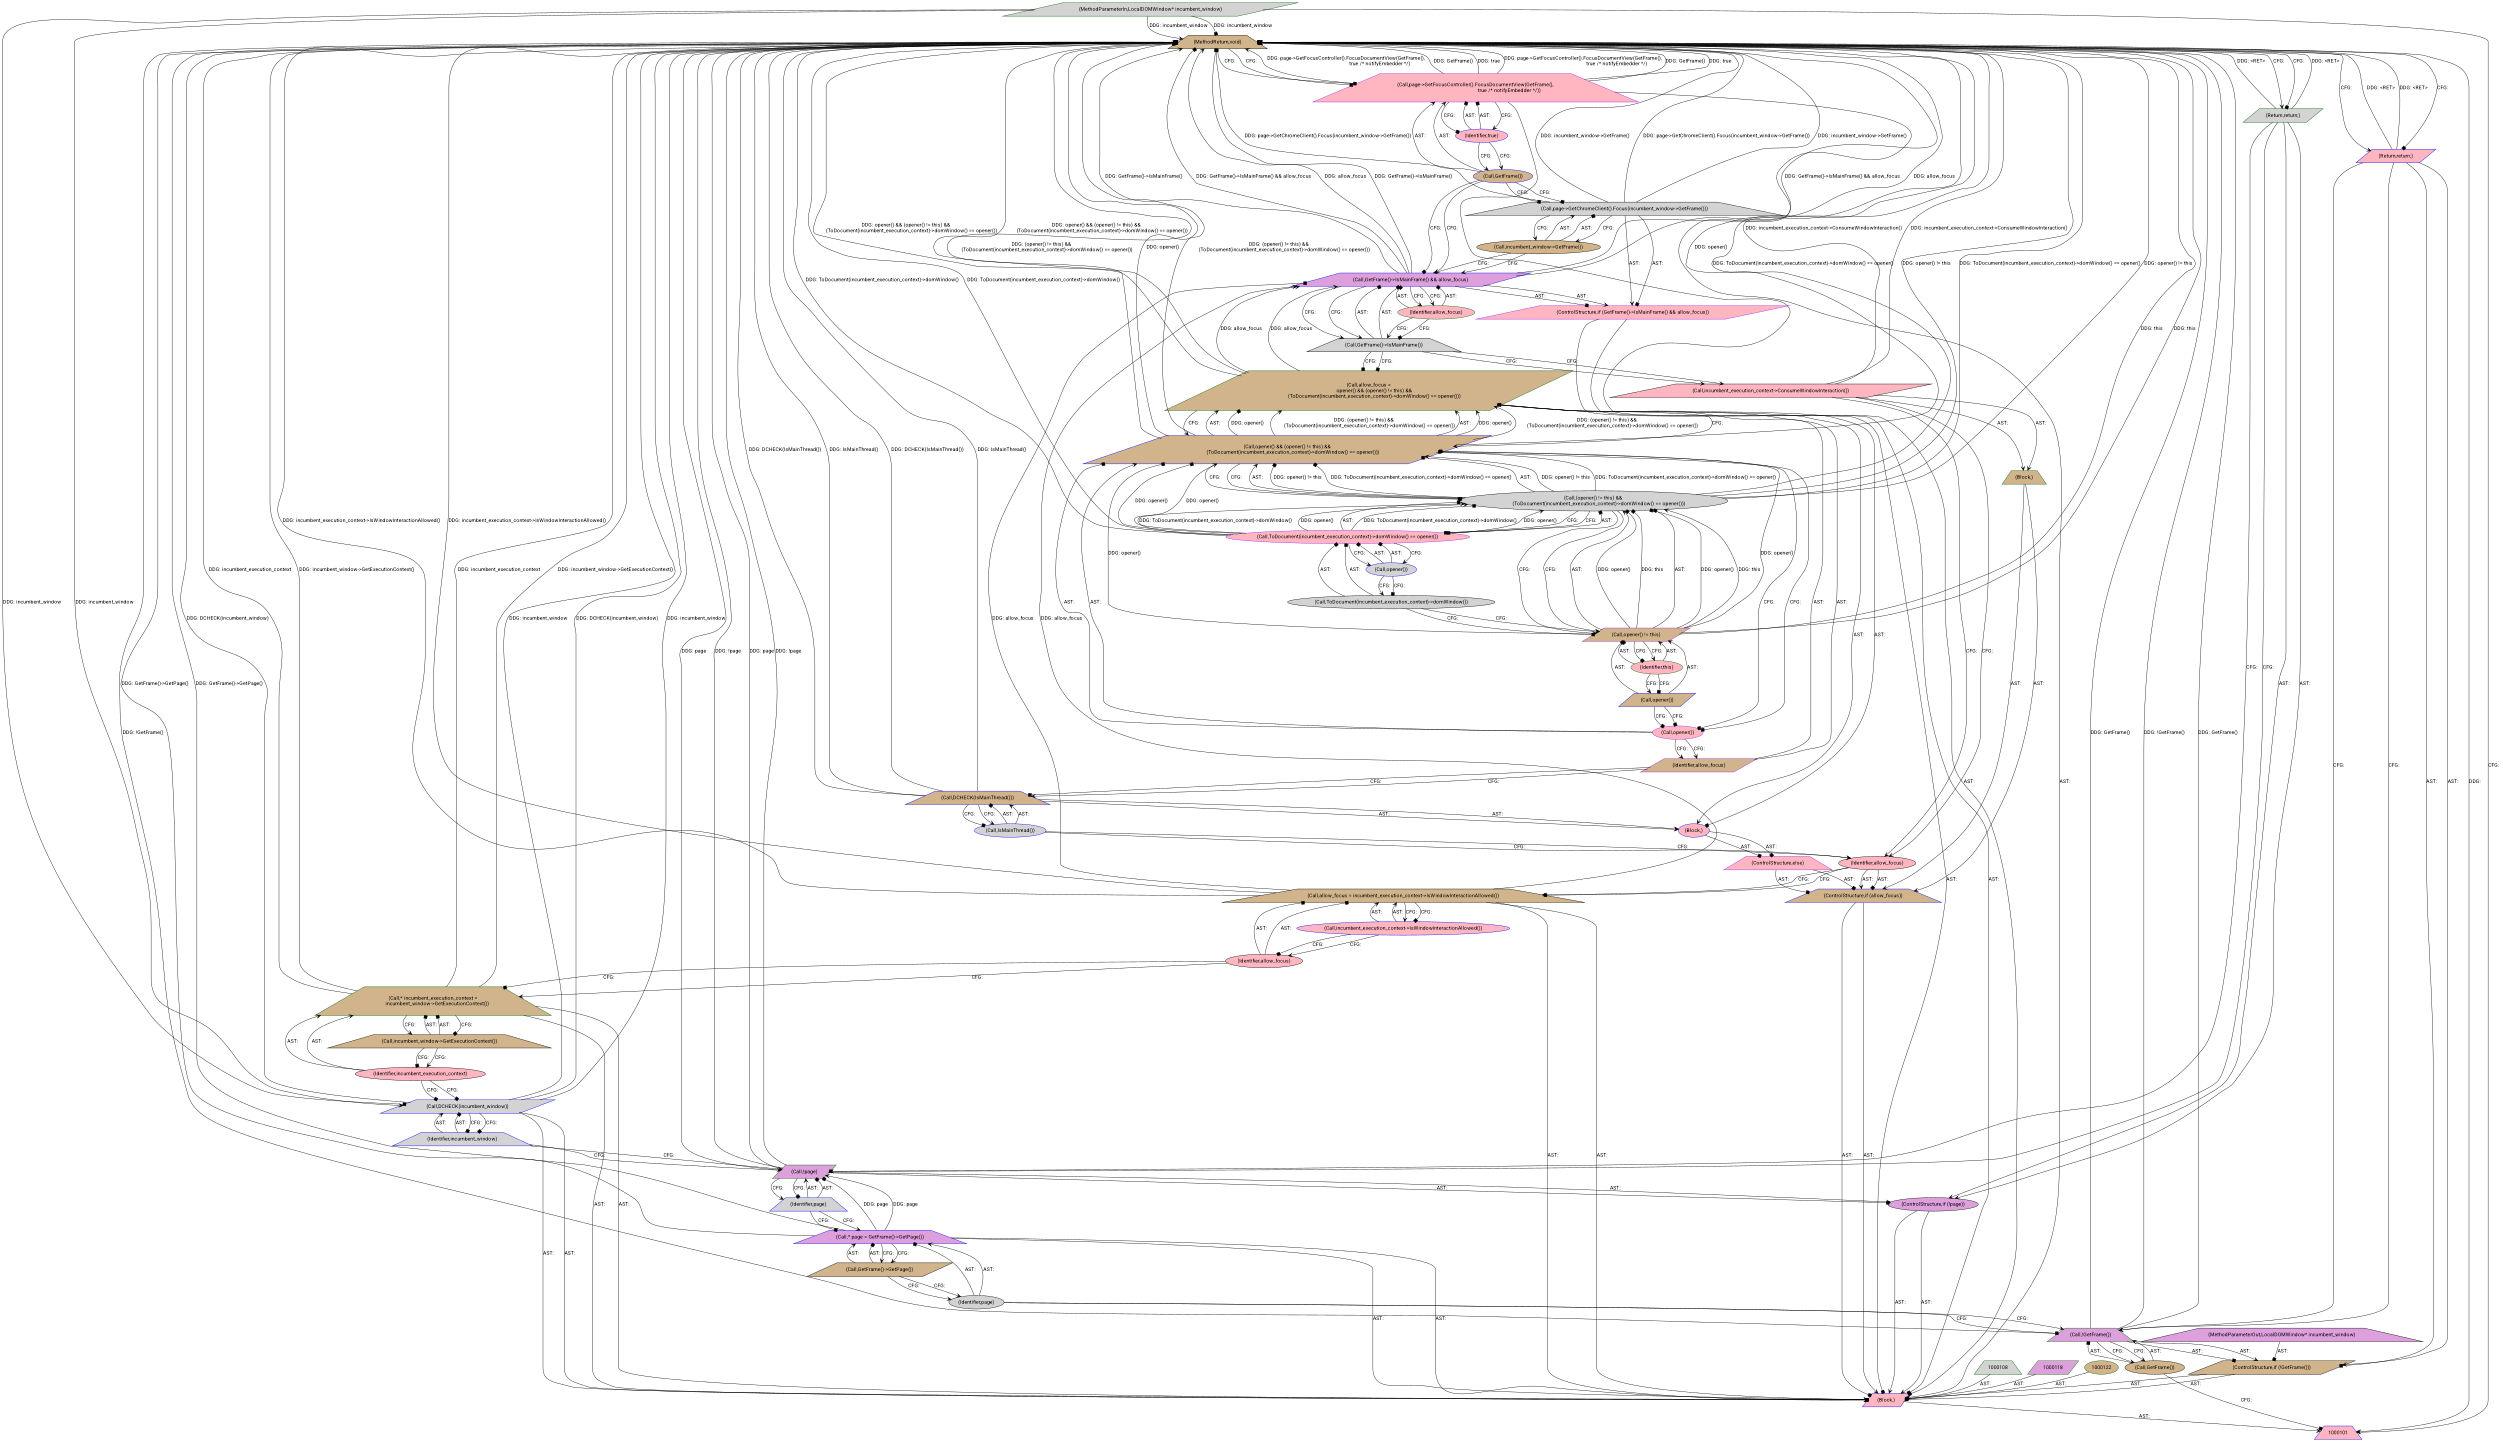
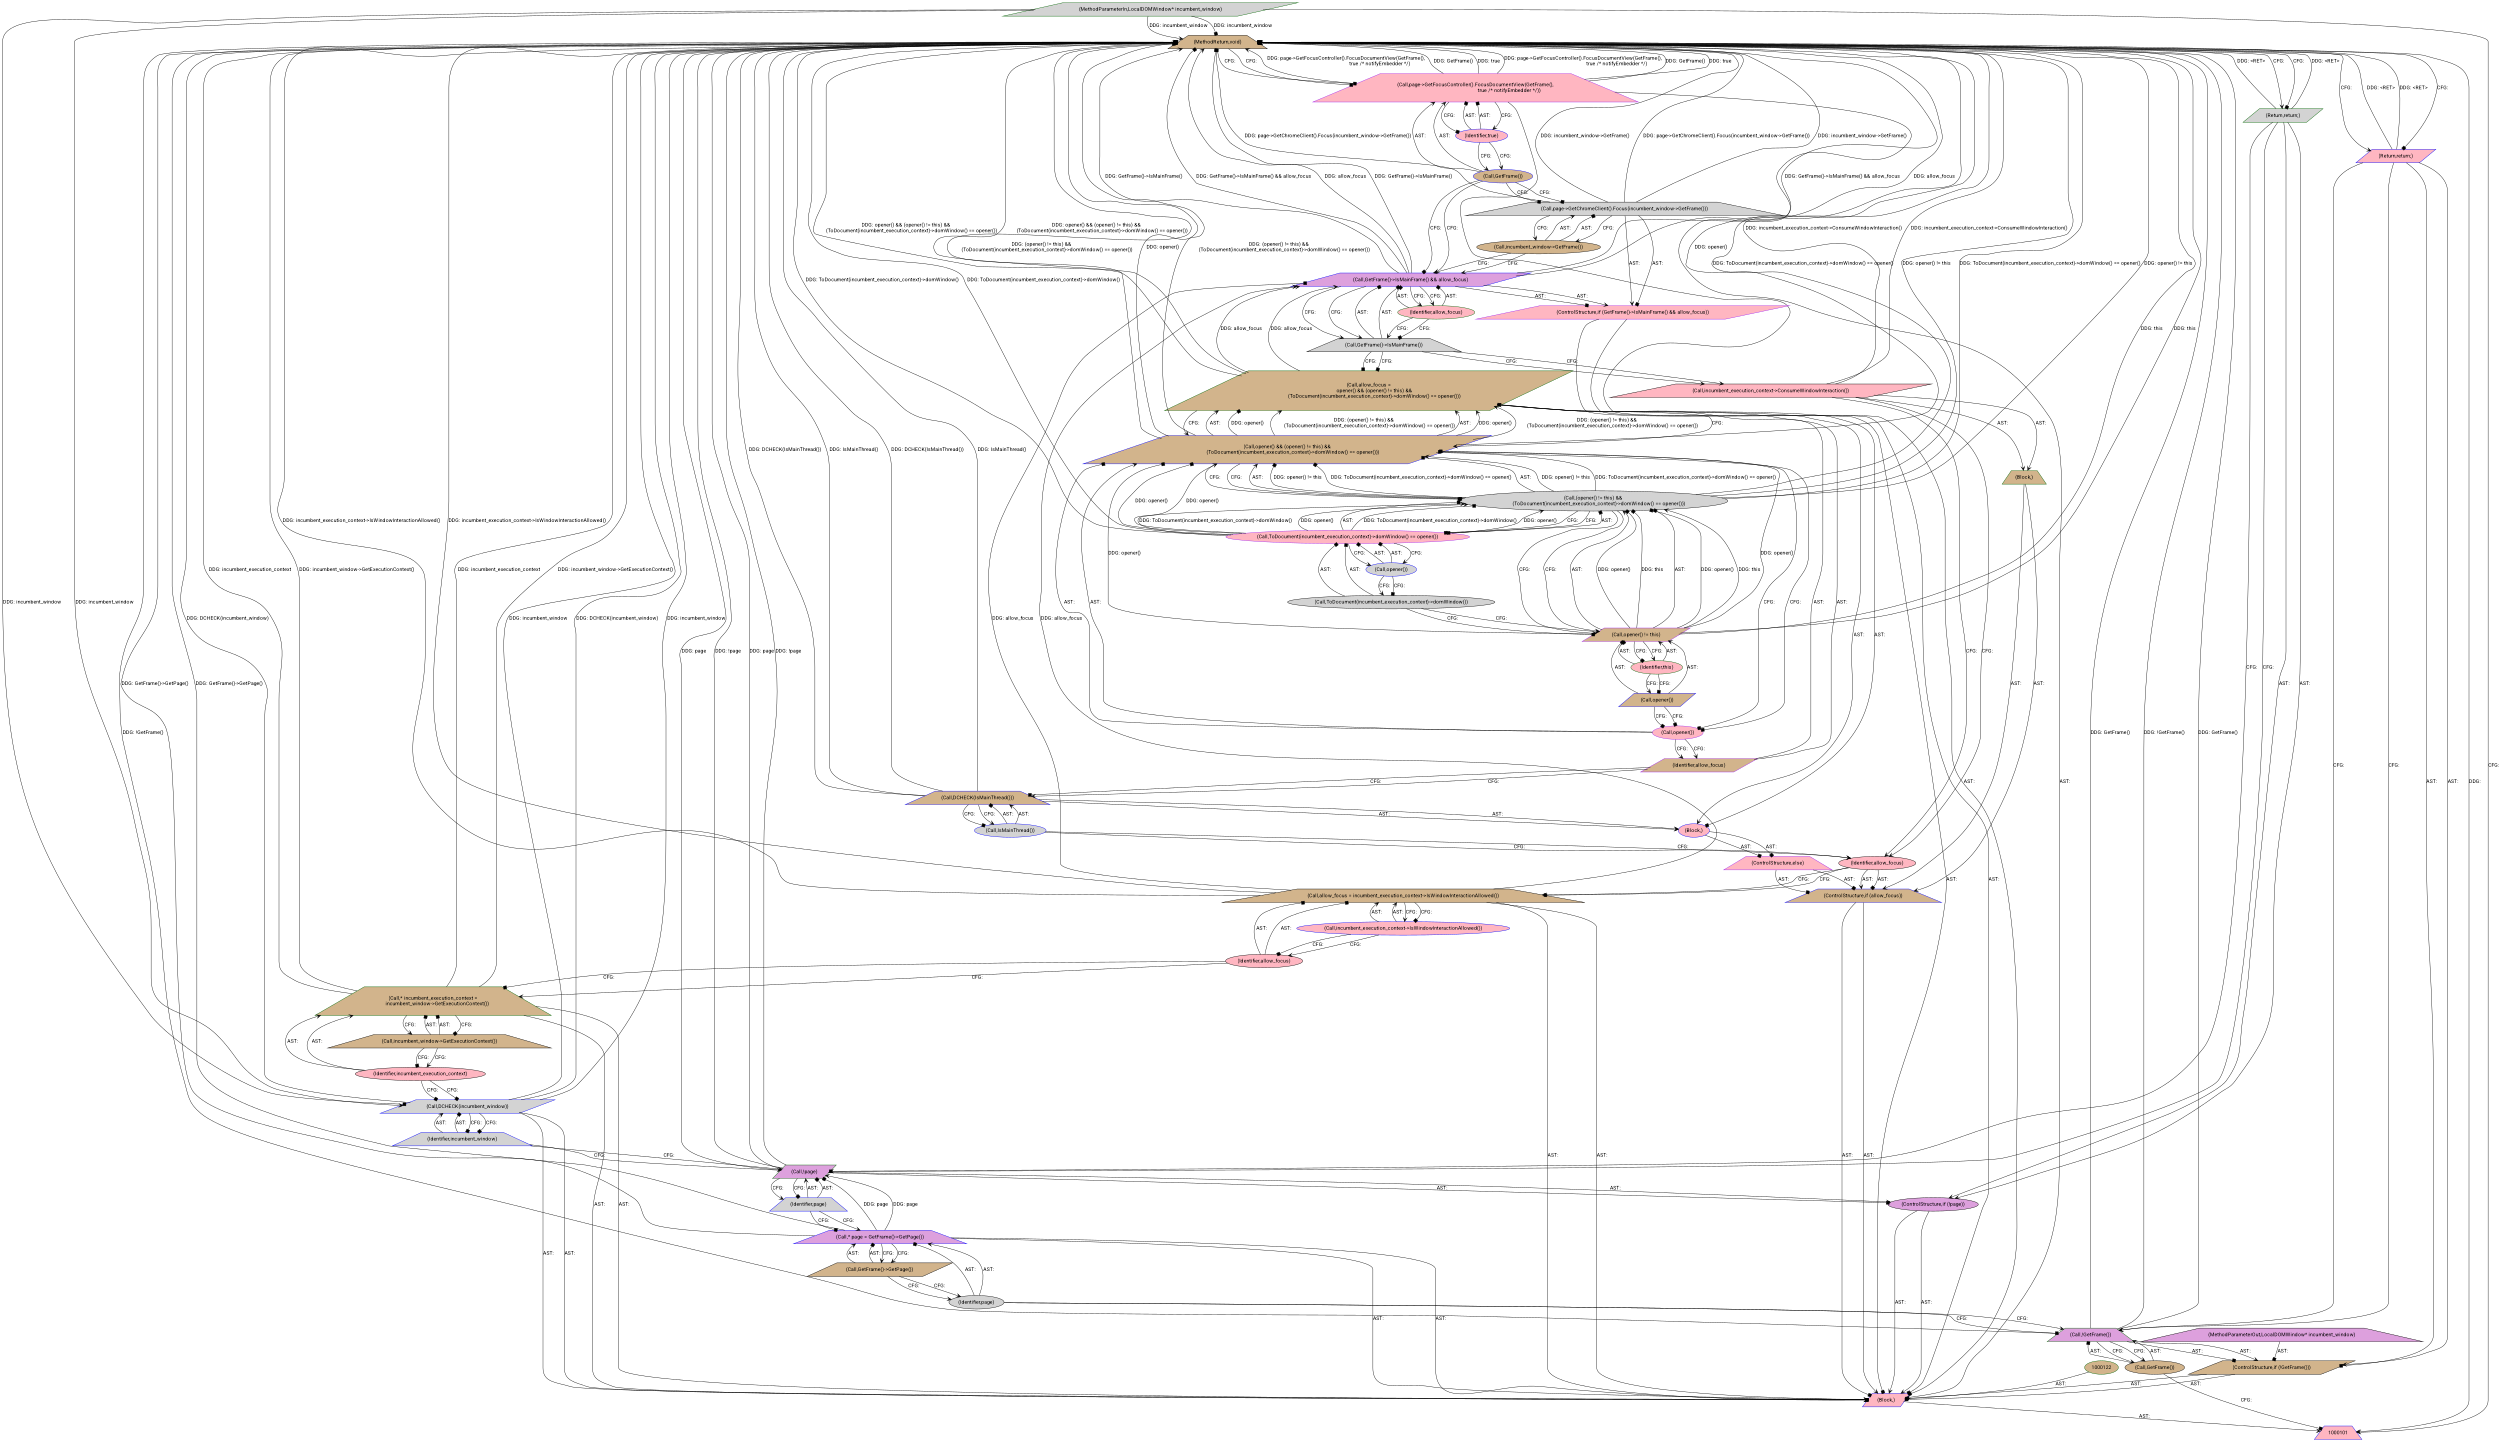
(1998, 1368) -> none
(2053, 1368) -> none
